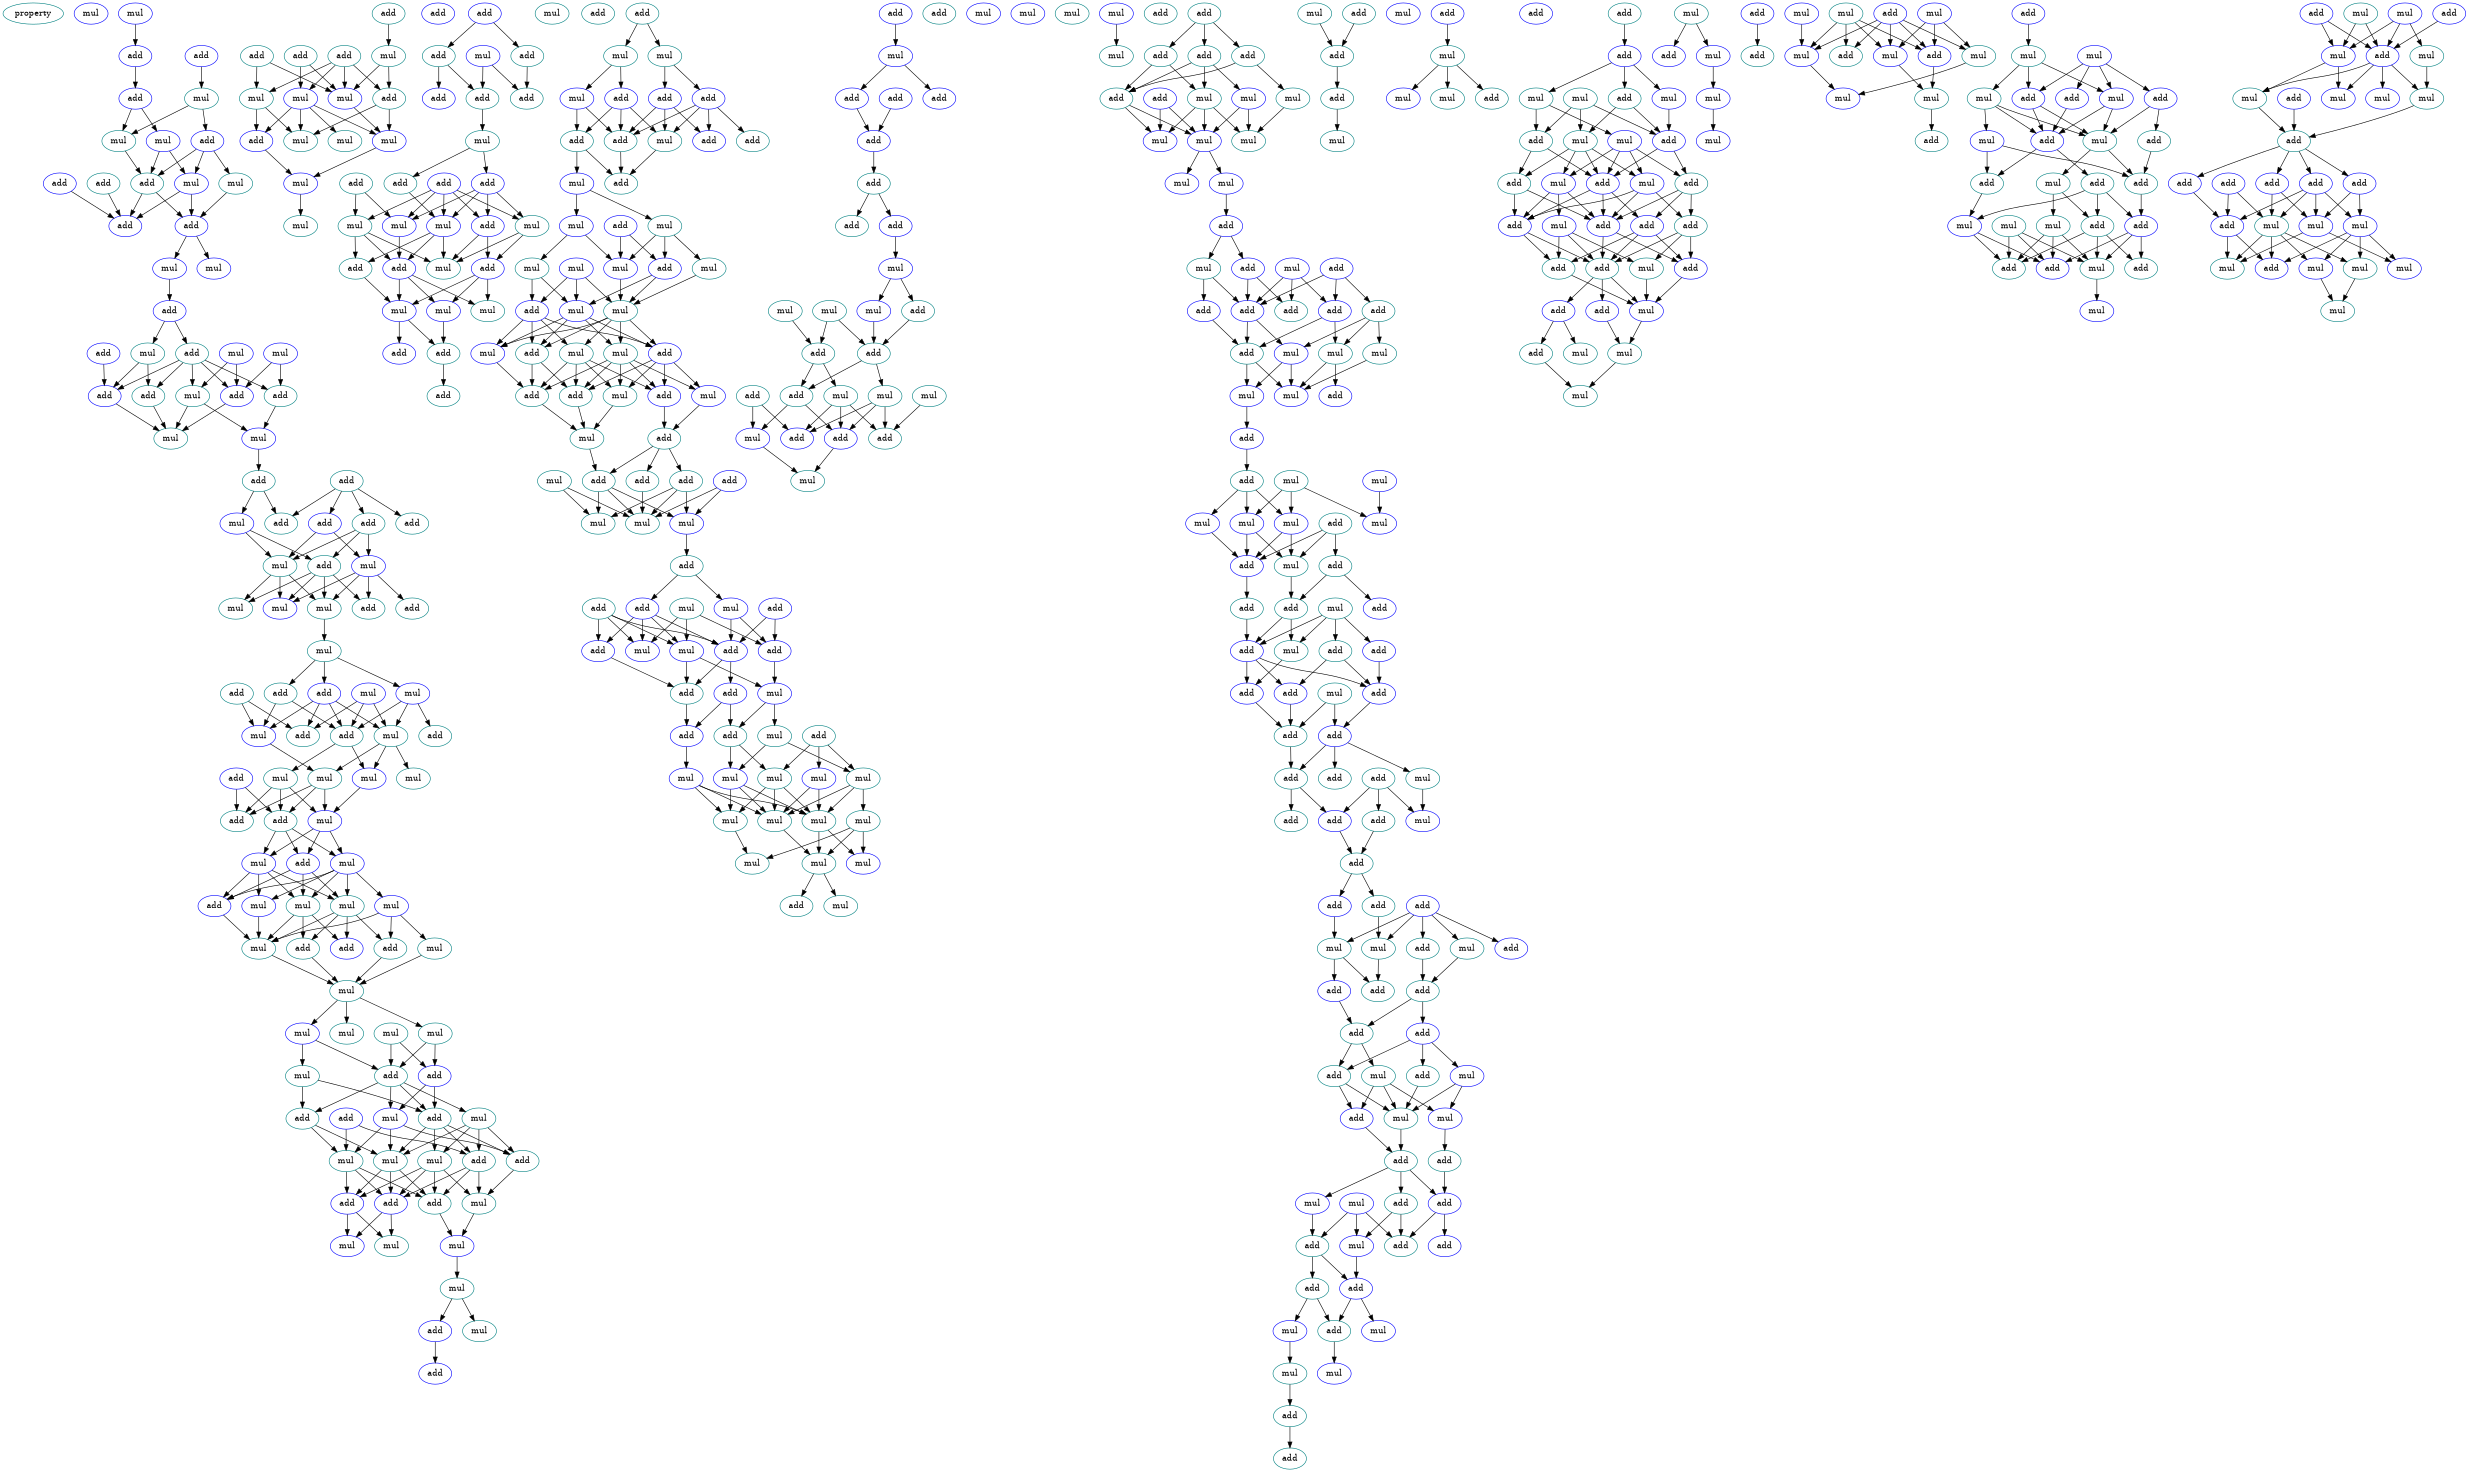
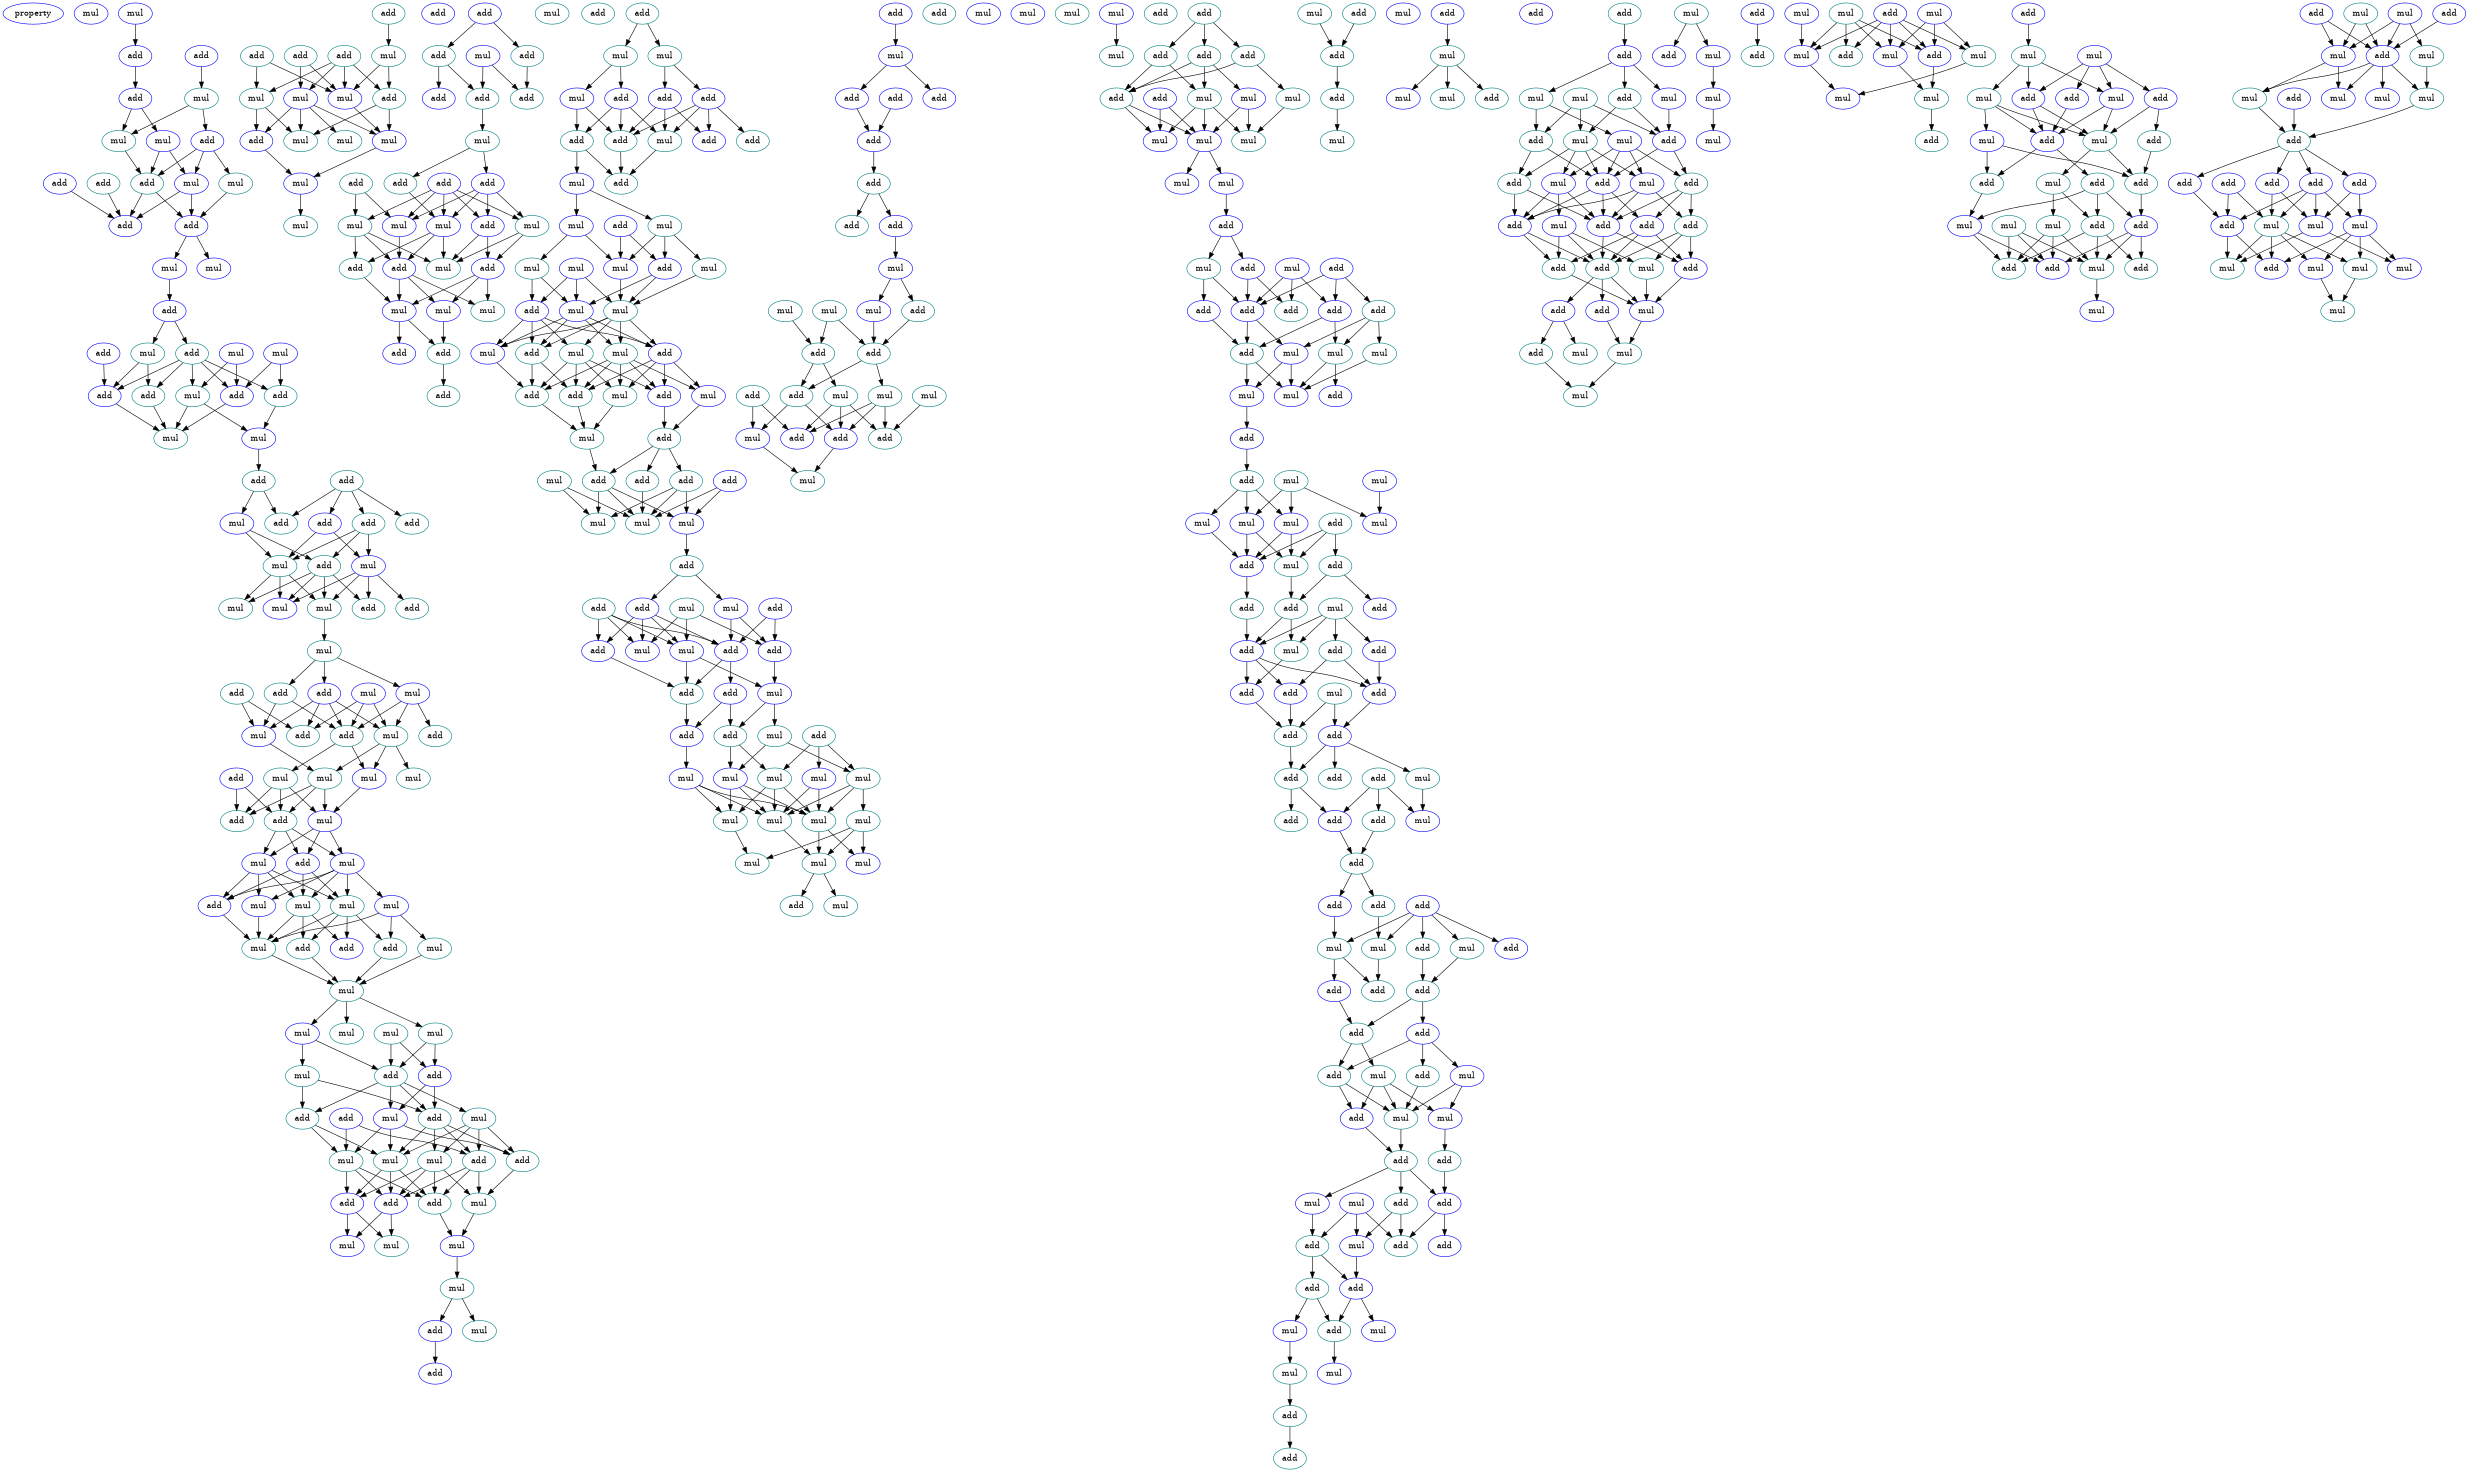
(33, 14) -> (33, 14)
